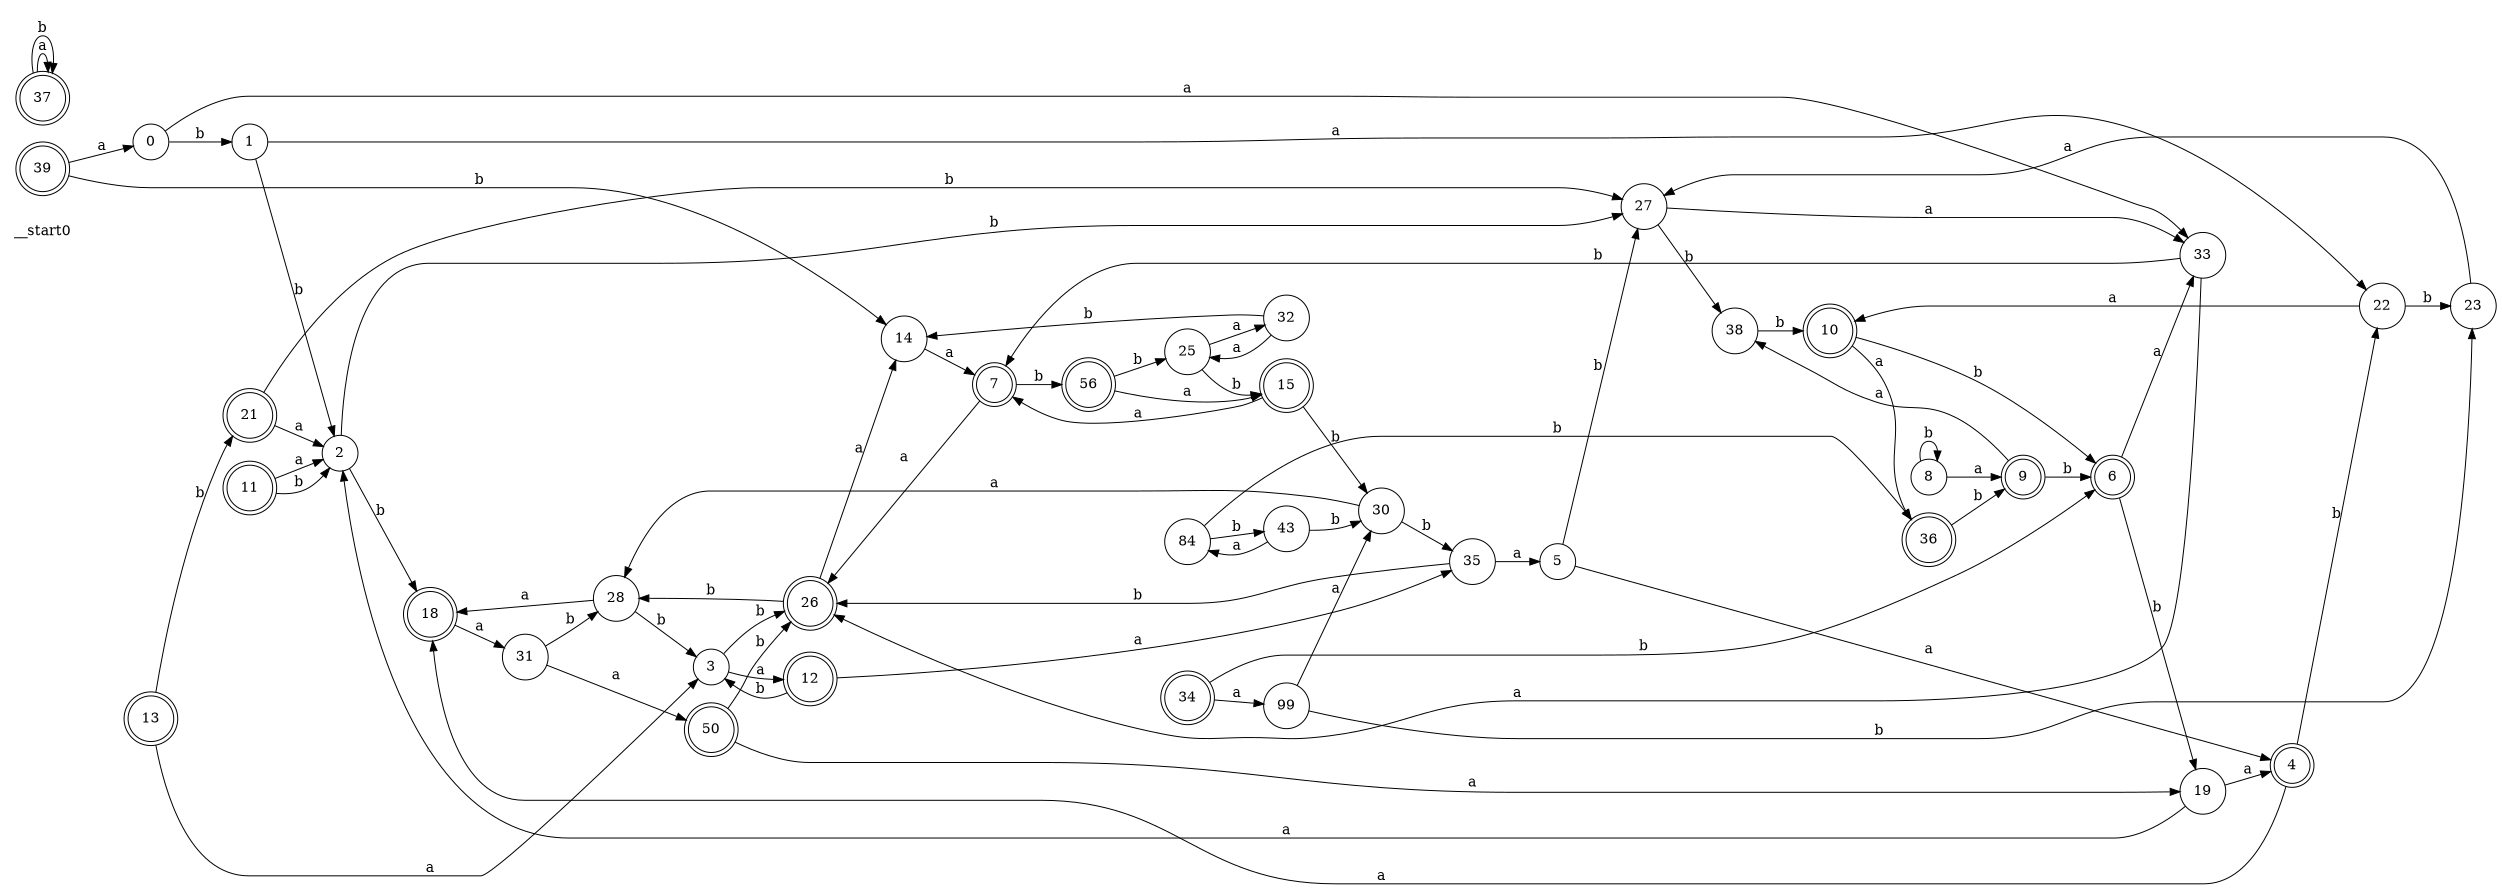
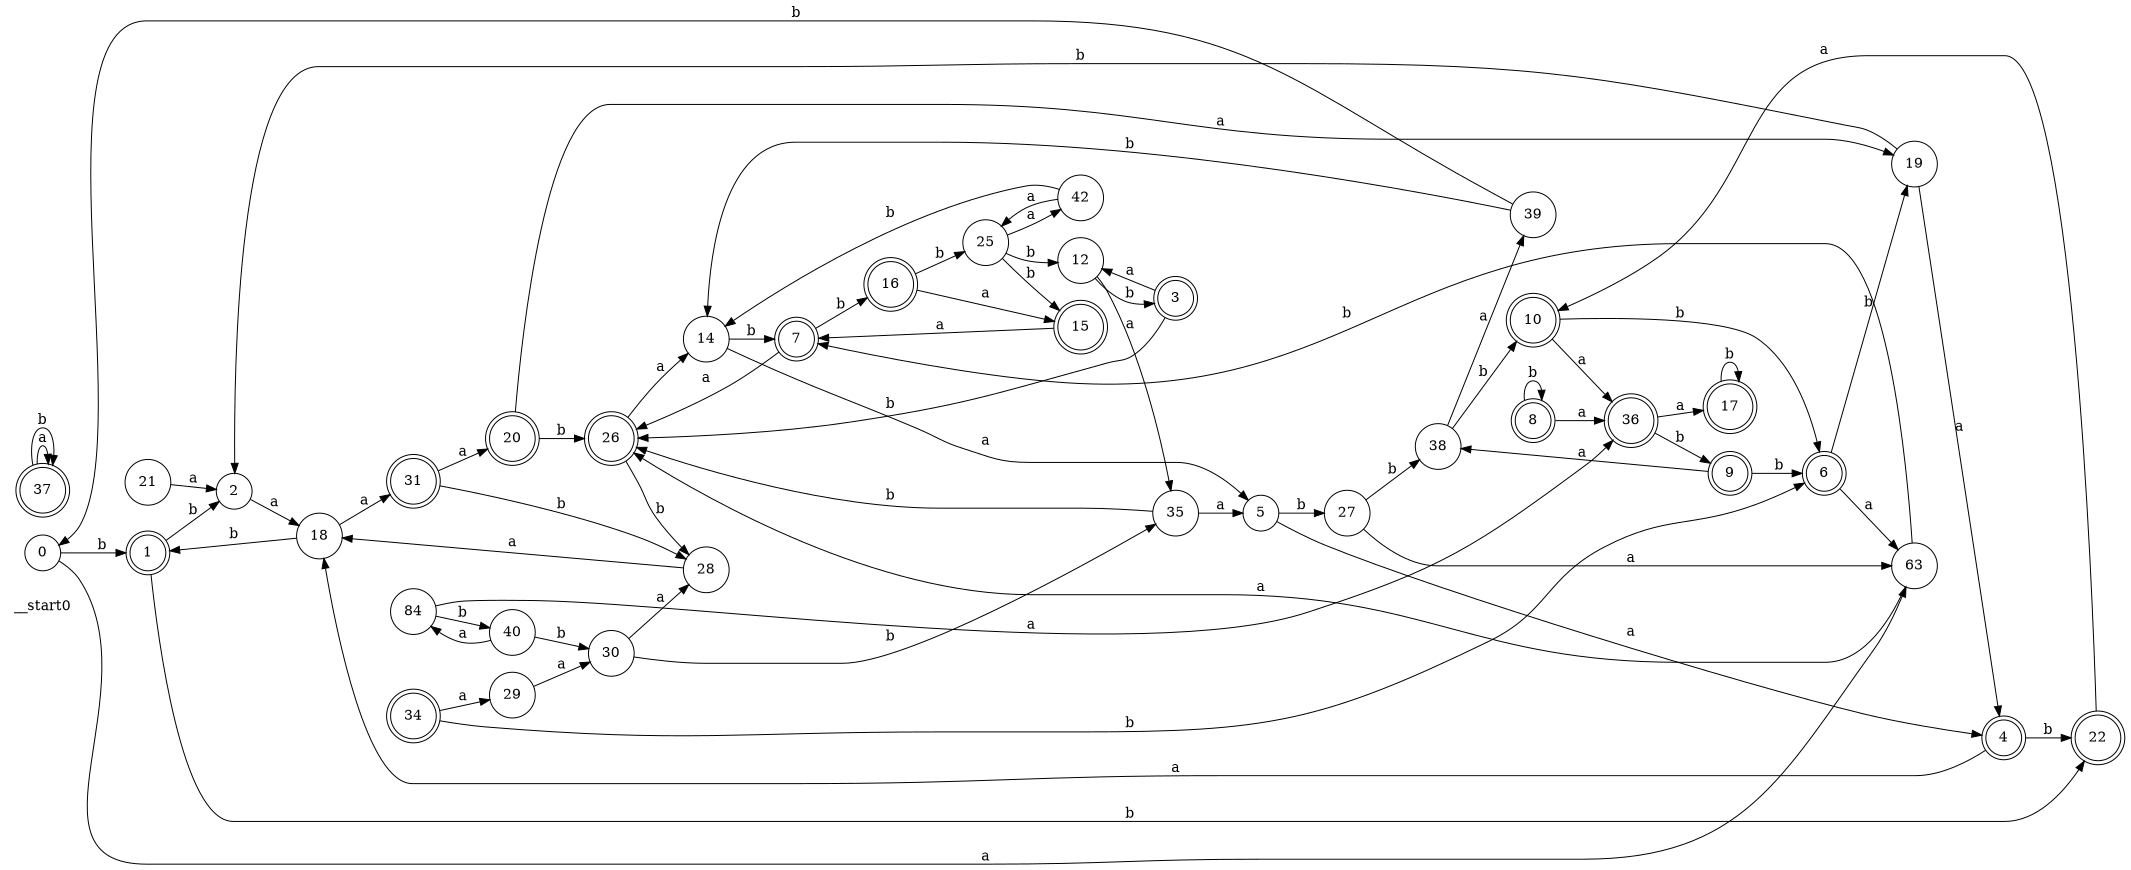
(1336, 132) -> (1130, 814)
(250, 142) -> (148, 553)
(102, 146) -> (797, 13)
(43, 169) -> (1533, 215)
(905, 188) -> none
(916, 242) -> none
(2203, 255) -> (1915, 566)
none -> (1026, 261)
(2382, 306) -> (2098, 738)
(2473, 306) -> none
(1287, 318) -> (1081, 198)
none -> (1484, 335)
(950, 353) -> (752, 332)
(1089, 385) -> (891, 284)
none -> (1730, 407)
(250, 415) -> (148, 482)
(1558, 429) -> (1031, 625)
(1337, 452) -> none
none -> (978, 453)
(1929, 477) -> (1533, 421)
(1969, 477) -> (1575, 421)
(250, 488) -> none
(381, 511) -> (274, 503)
(1287, 529) -> (512, 632)
none -> (238, 544)
(430, 614) -> (319, 536)
(662, 631) -> none
(525, 657) -> (413, 481)
(711, 667) -> (1176, 298)
(810, 679) -> (1081, 261)
(1287, 706) -> (512, 695)
(151, 719) -> none
(711, 730) -> (512, 439)
(1287, 831) -> (1081, 56)
